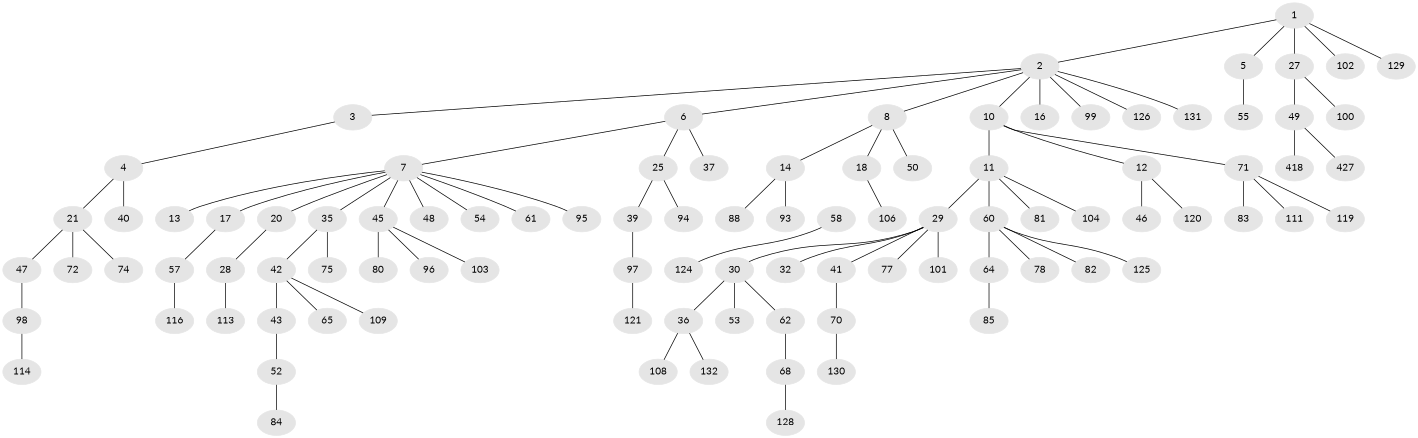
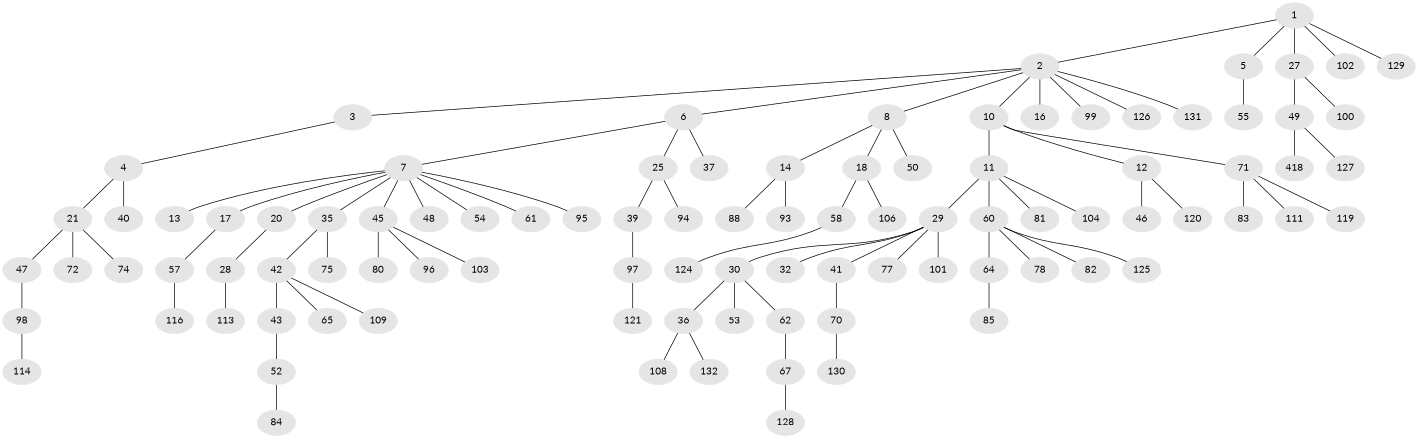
(1345, 168) -> (1345, 168)
none -> (849, 194)
(785, 372) -> (785, 372)
